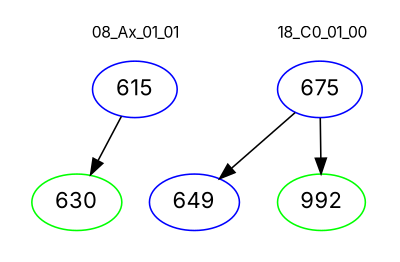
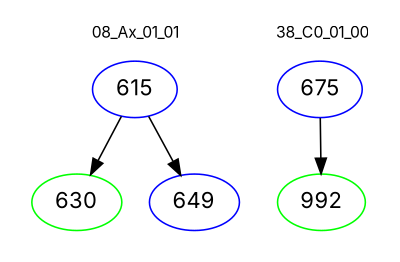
(323, 34) -> (323, 34)
(274, 131) -> (161, 139)
